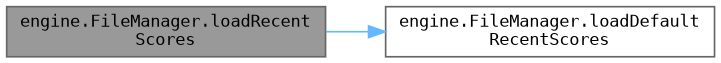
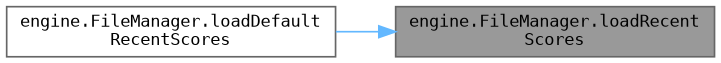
(347, 32) -> (357, 32)
